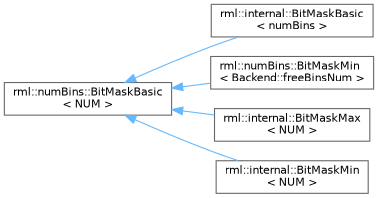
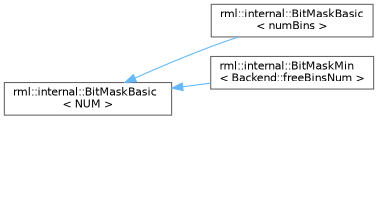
(292, 73) -> (292, 73)
(88, 99) -> (88, 99)
(292, 125) -> none
(292, 177) -> none
